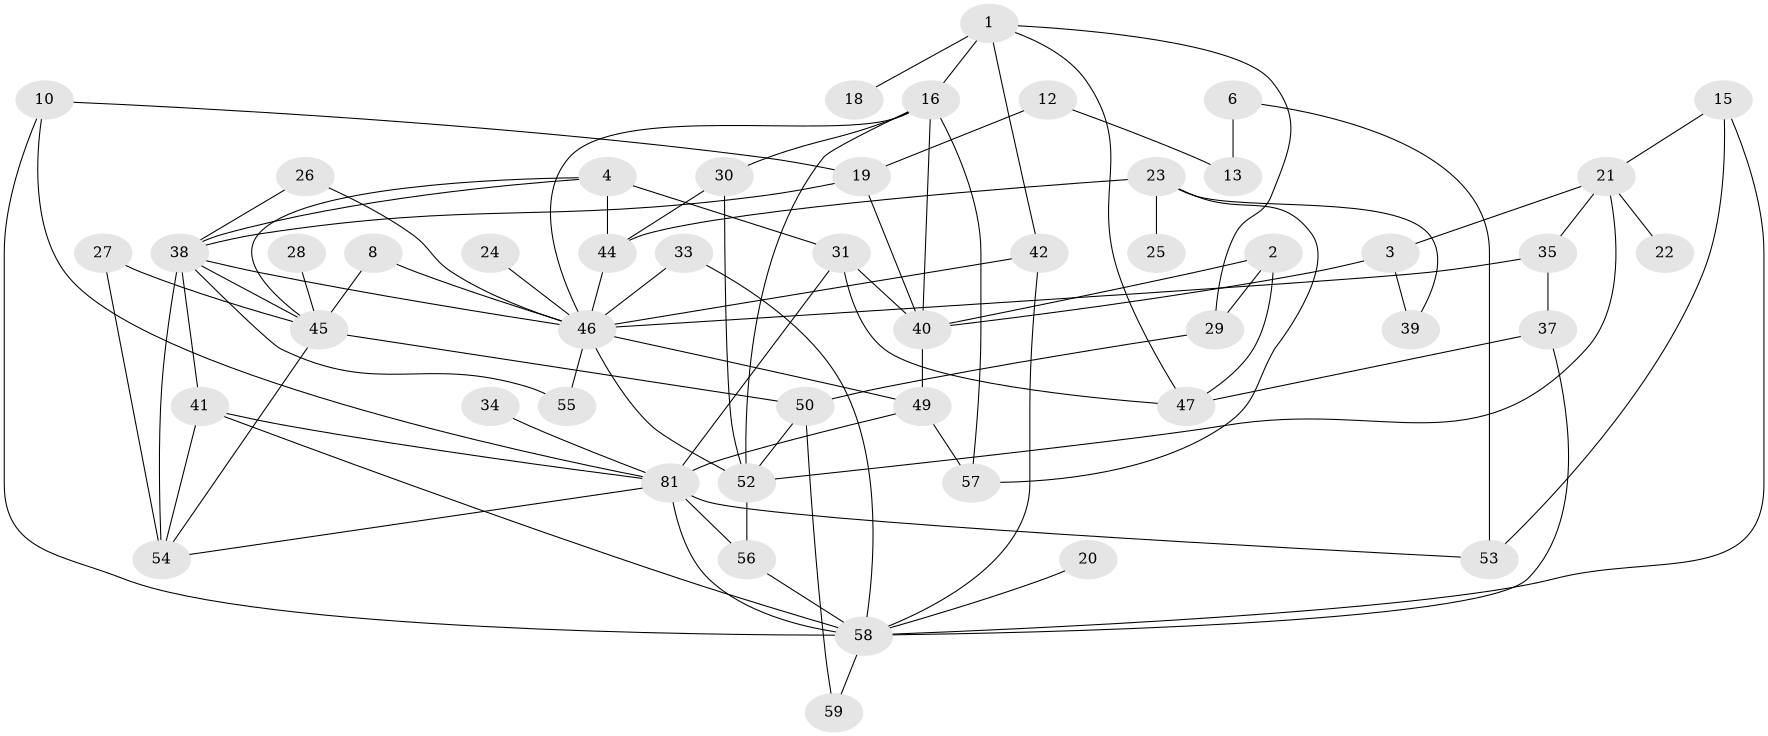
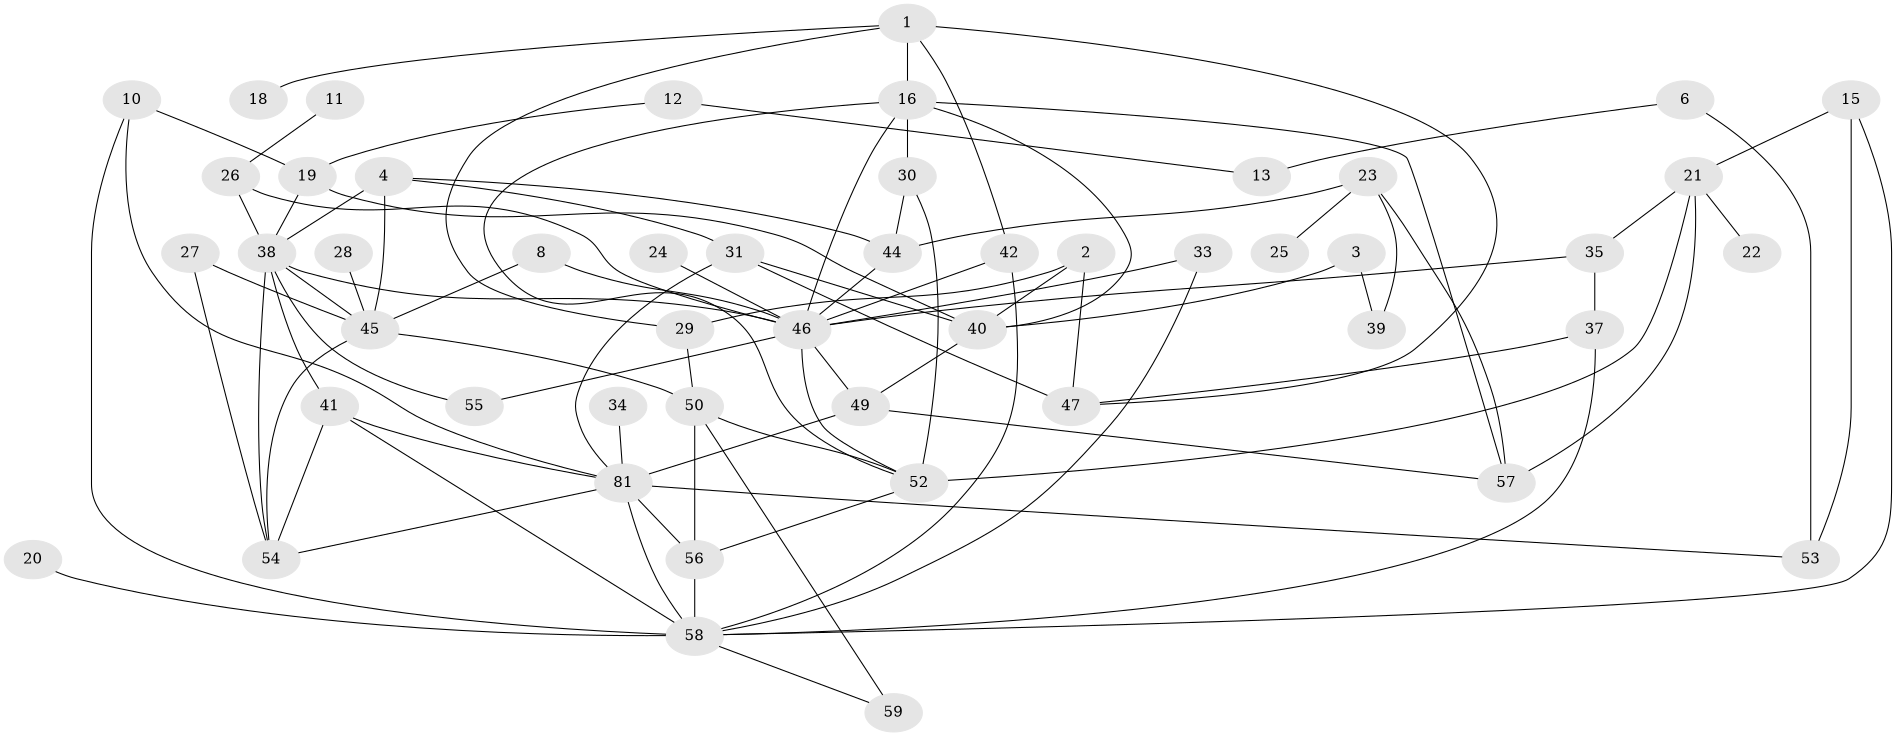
none -> (335, 100)
(1498, 215) -> (1660, 362)
none -> (695, 480)
